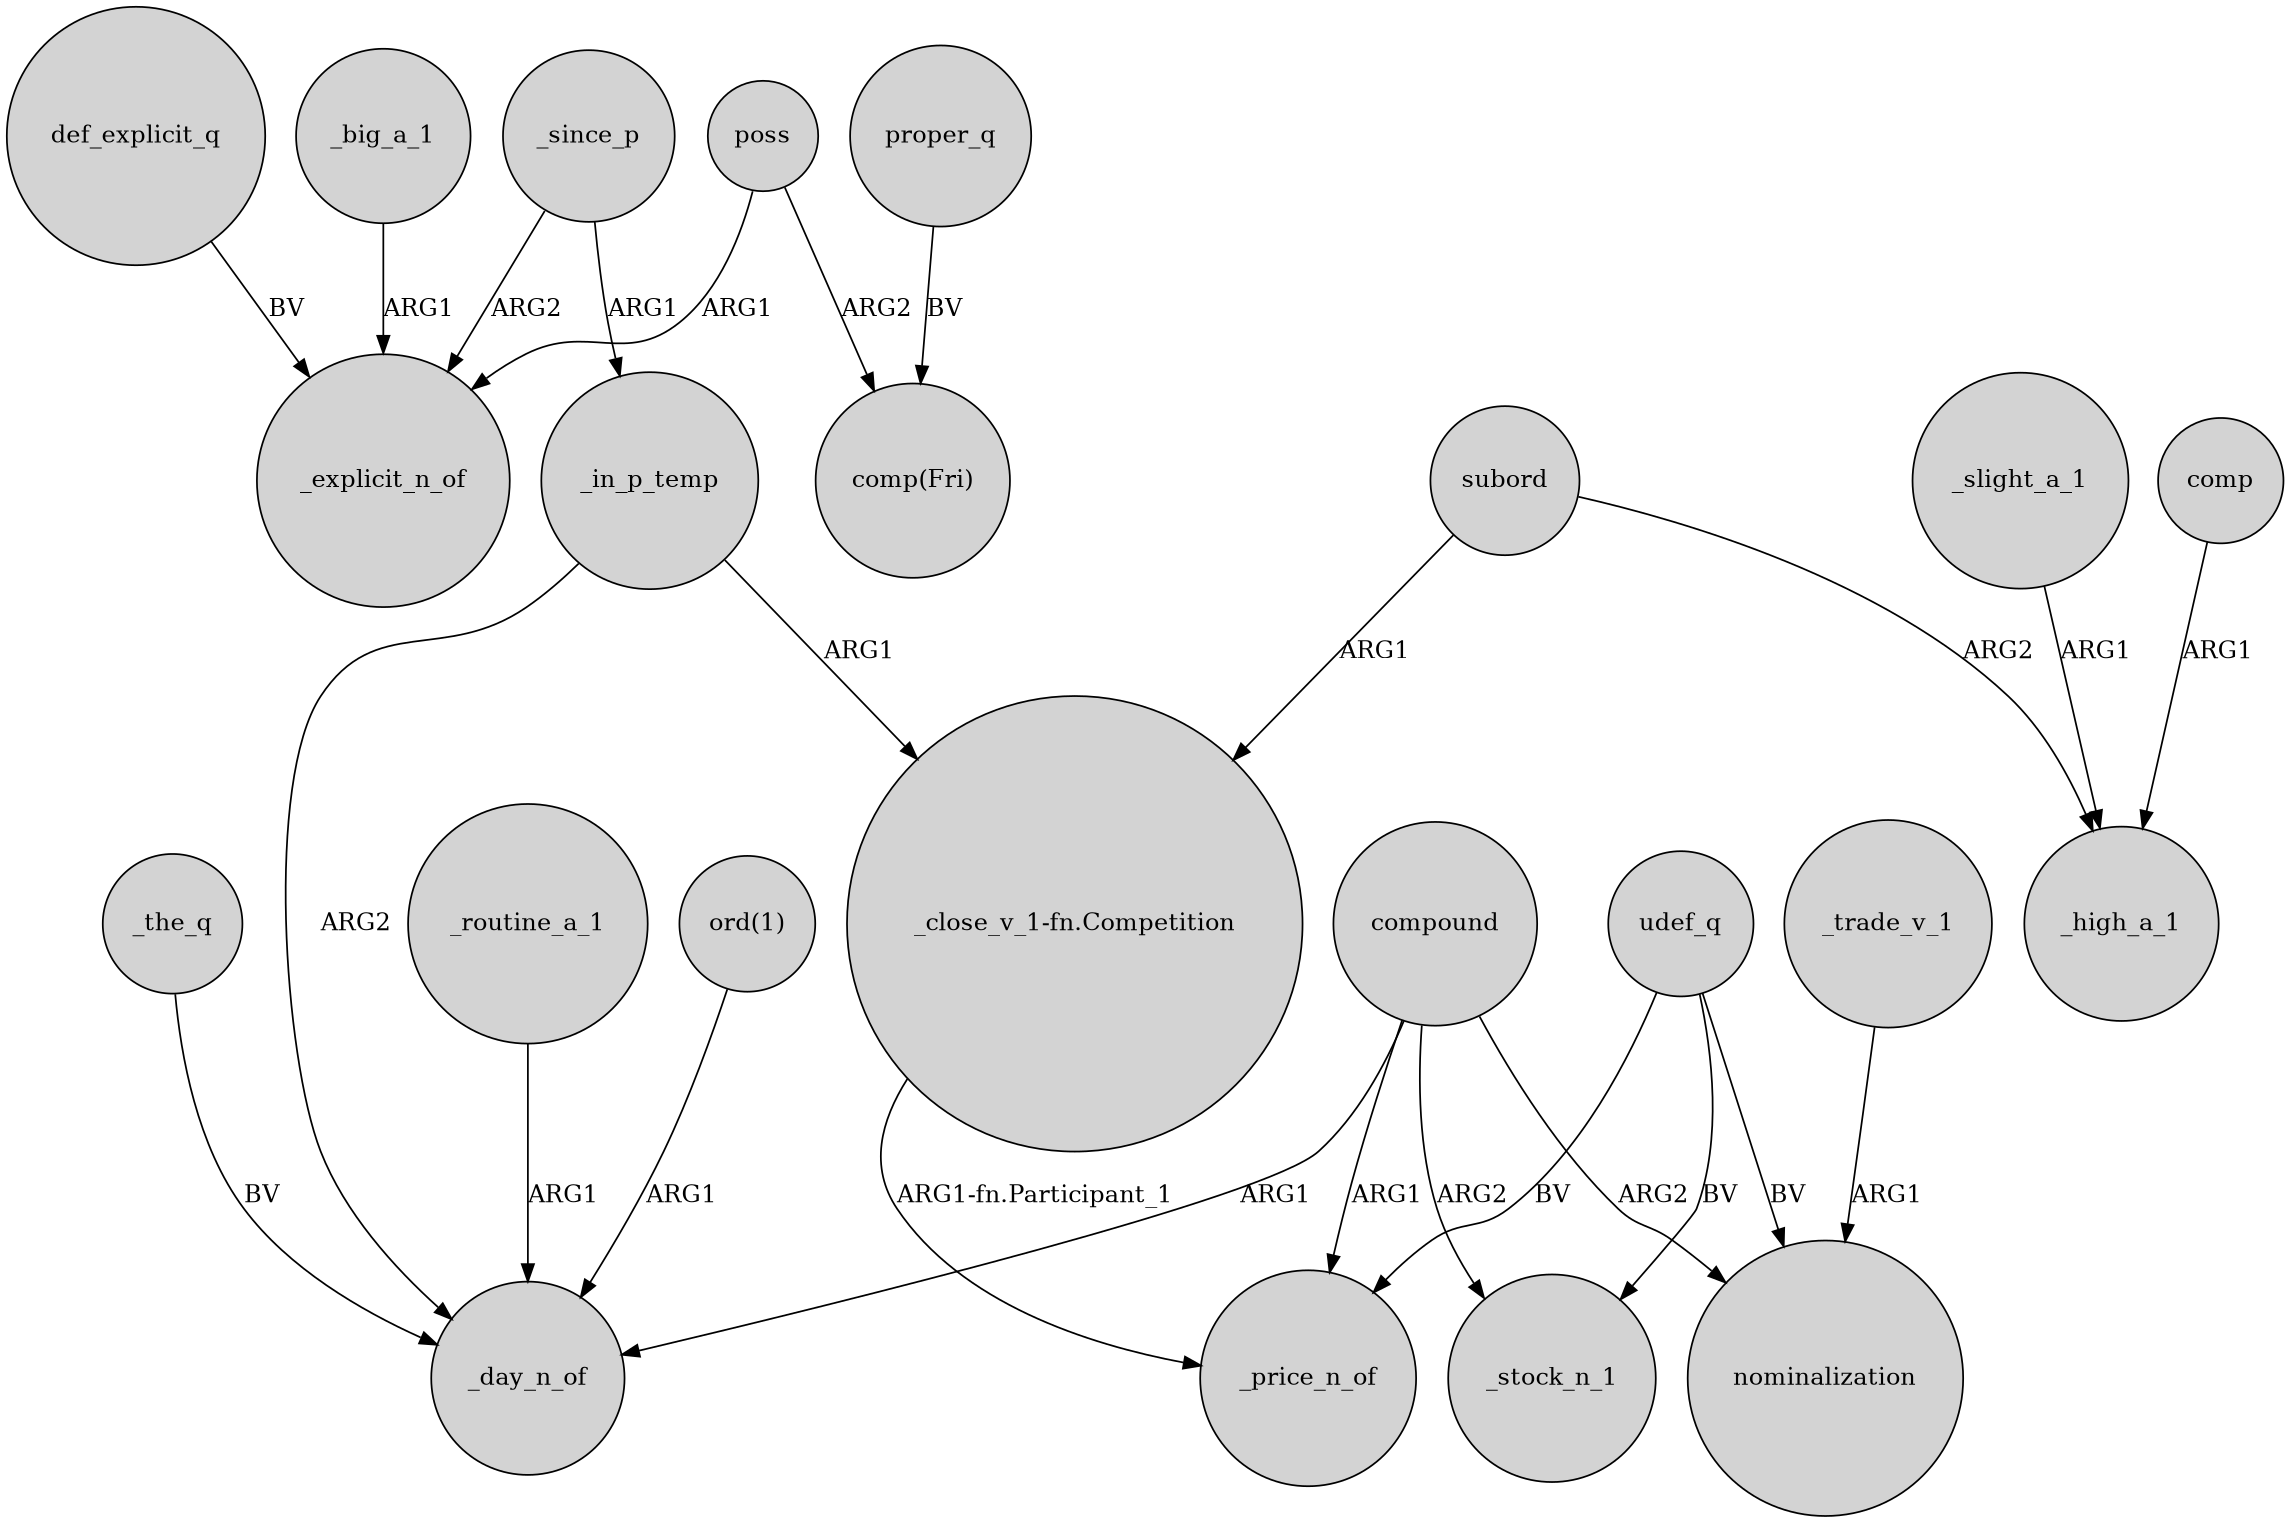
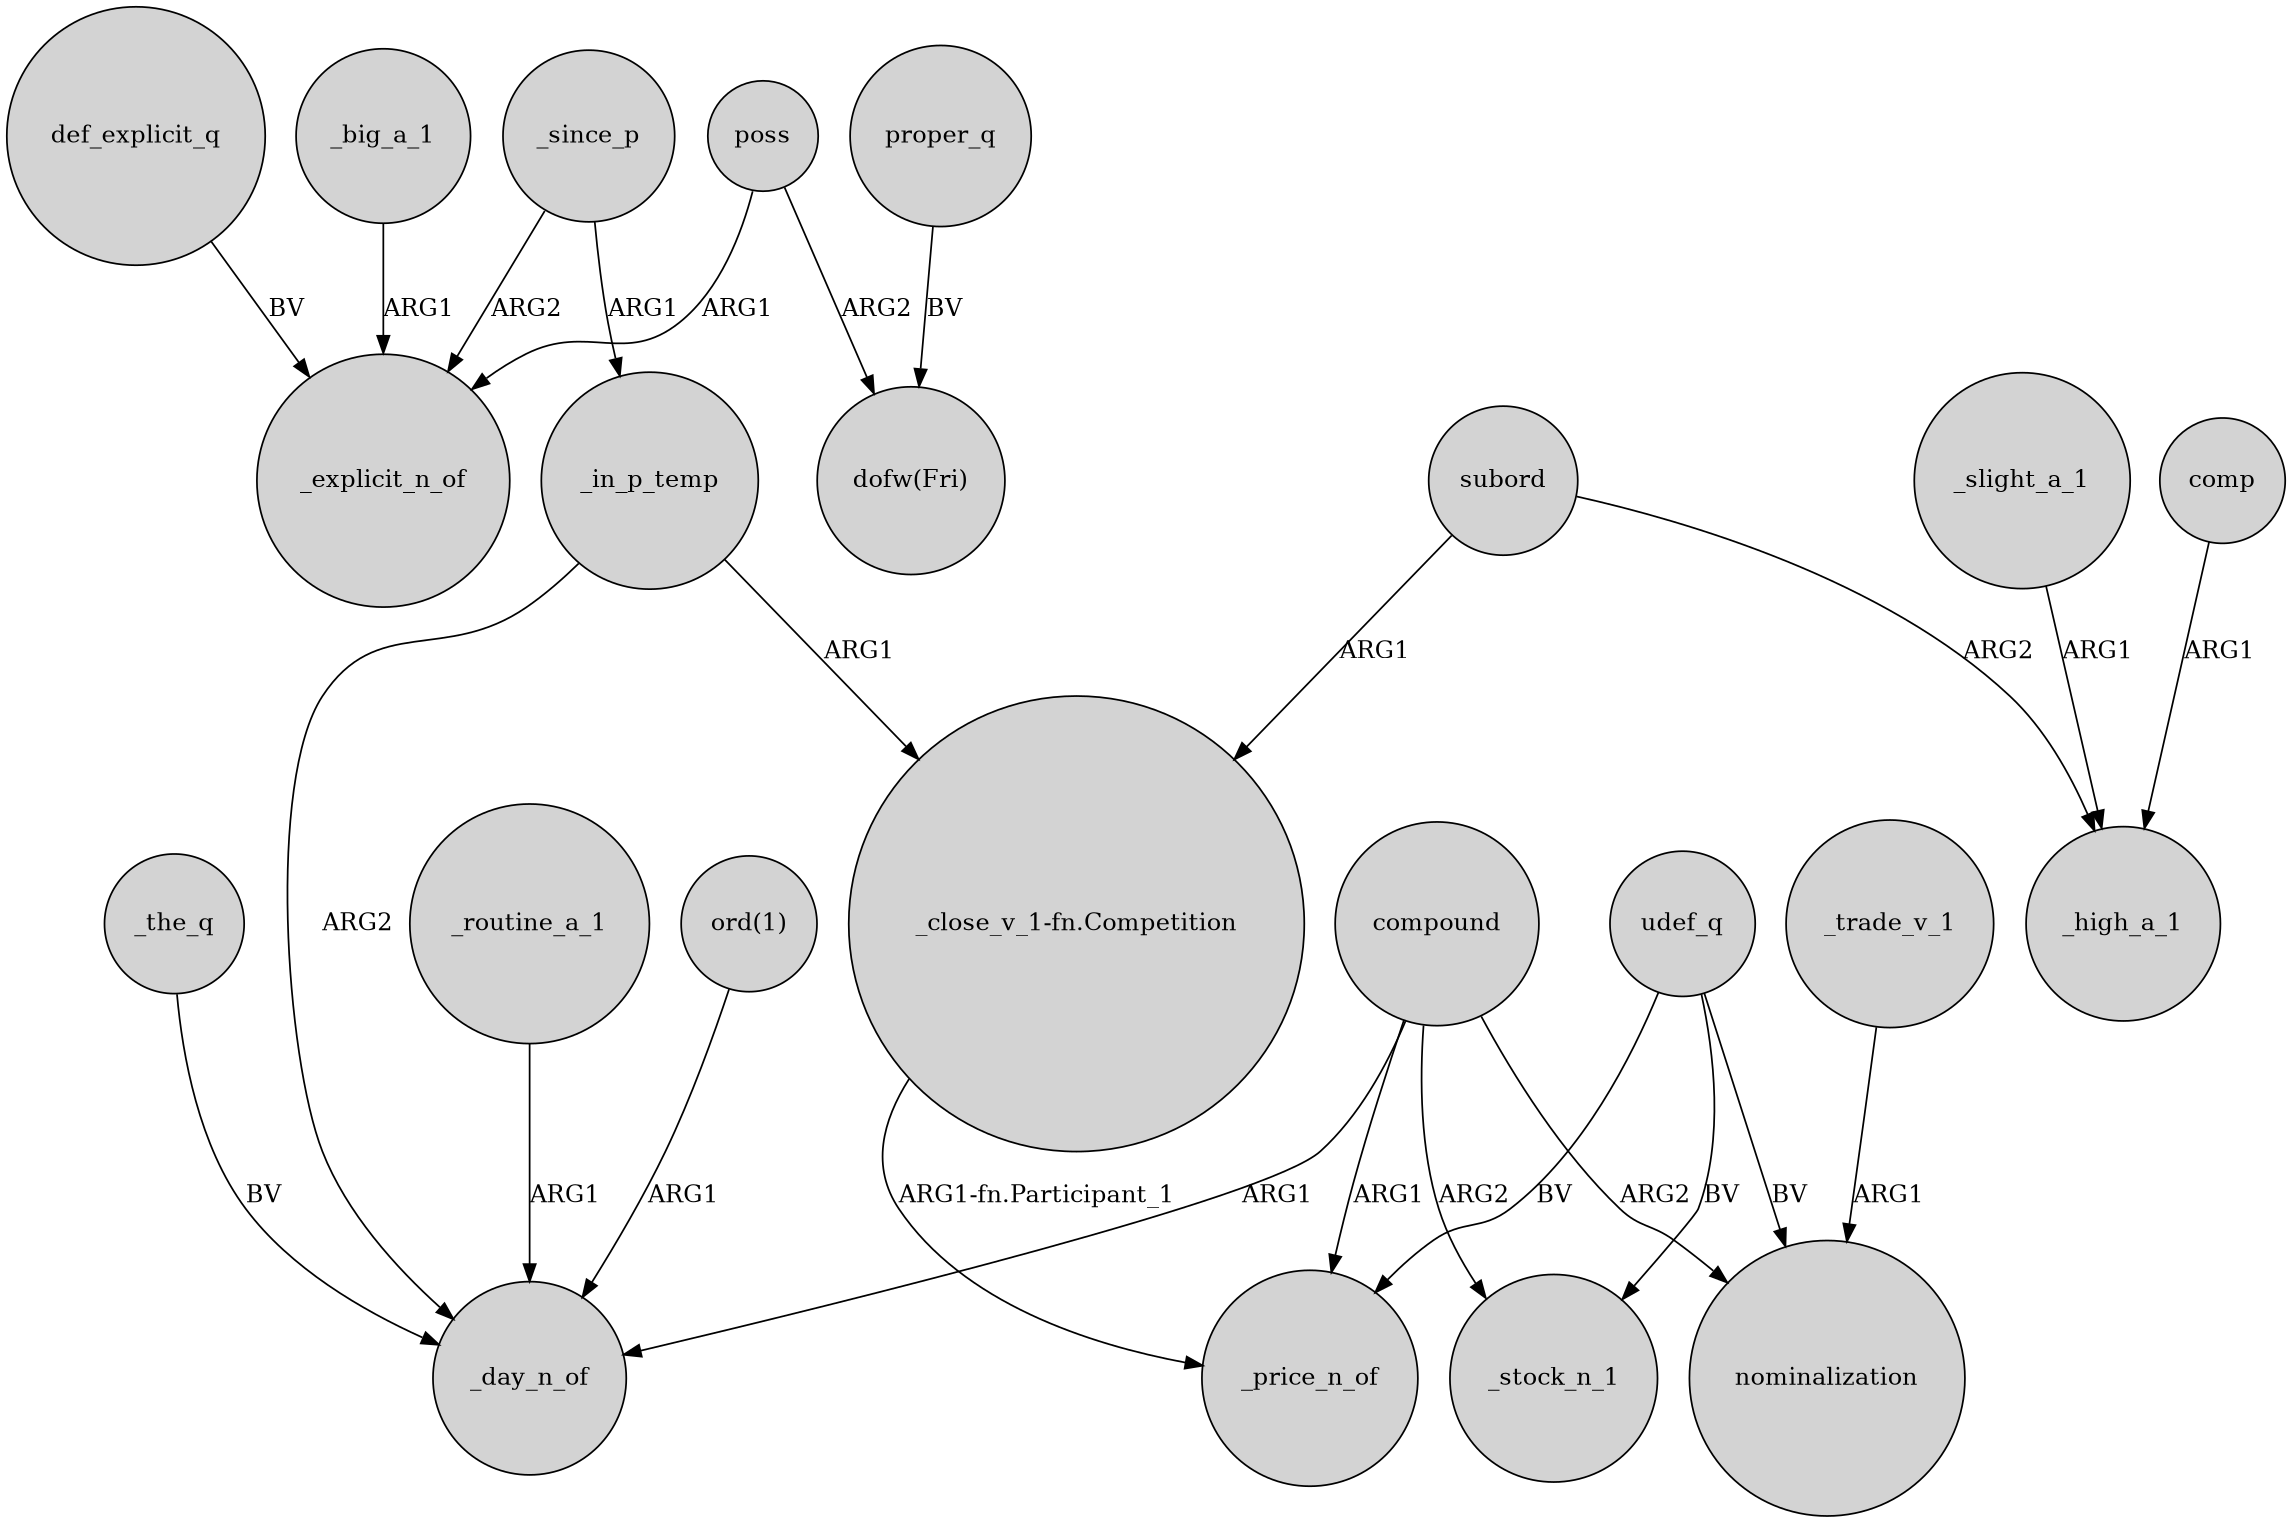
(913, 481) -> (911, 481)
